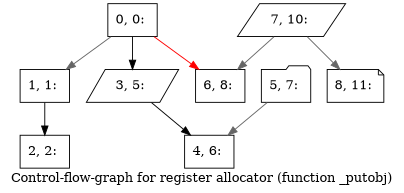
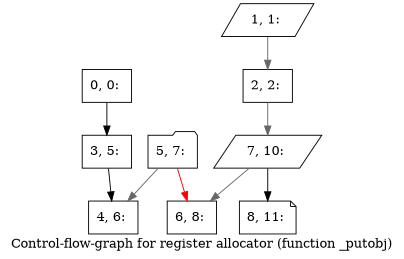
(92, 50) -> none
(173, 50) -> (181, 180)
(320, 50) -> (268, 180)
(45, 86) -> (268, 20)
(133, 86) -> (107, 152)
(45, 114) -> (268, 49)
none -> (268, 114)
